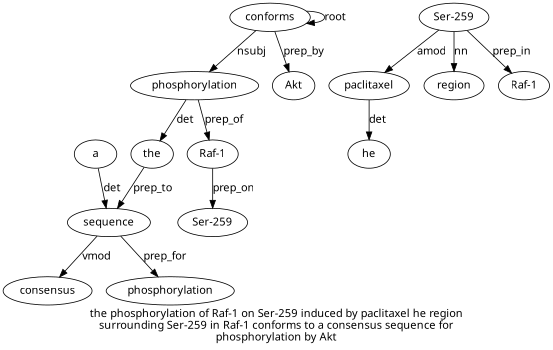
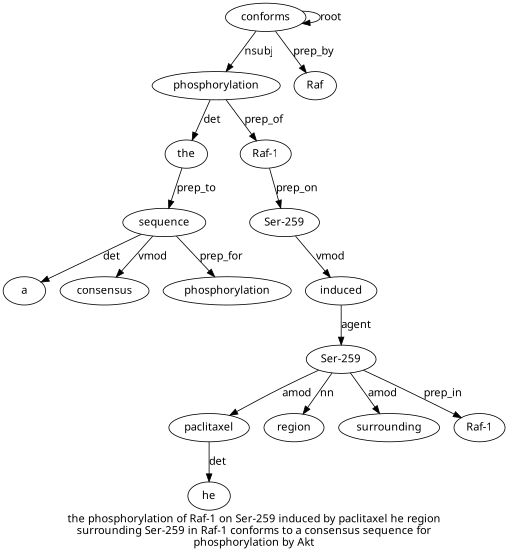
(294, 86) -> (315, 86)
(101, 184) -> (95, 256)
none -> (341, 291)
none -> (389, 428)
